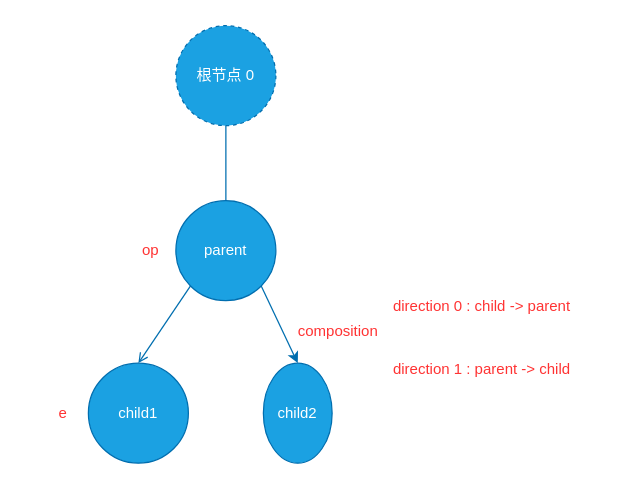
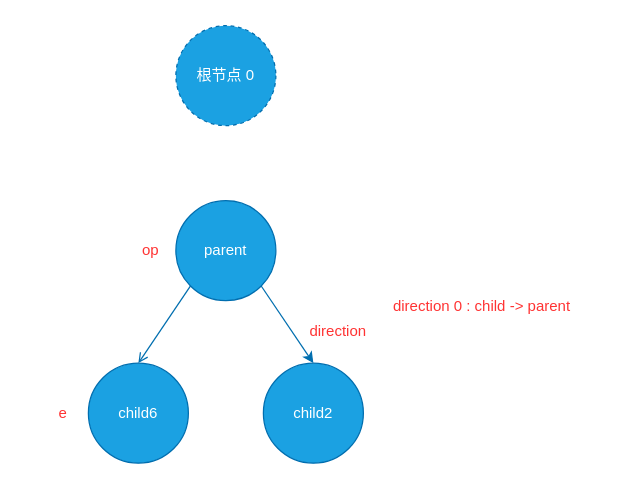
(226, 164) -> none
(338, 332) -> (338, 332)
(482, 369) -> none
(138, 413) -> (138, 413)
(298, 413) -> (313, 413)
